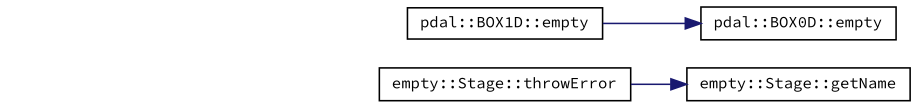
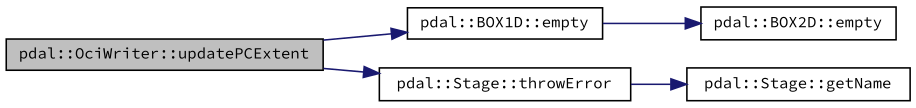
(799, 23) -> (799, 23)
none -> (165, 55)
(505, 84) -> (505, 84)
(799, 84) -> (799, 84)
